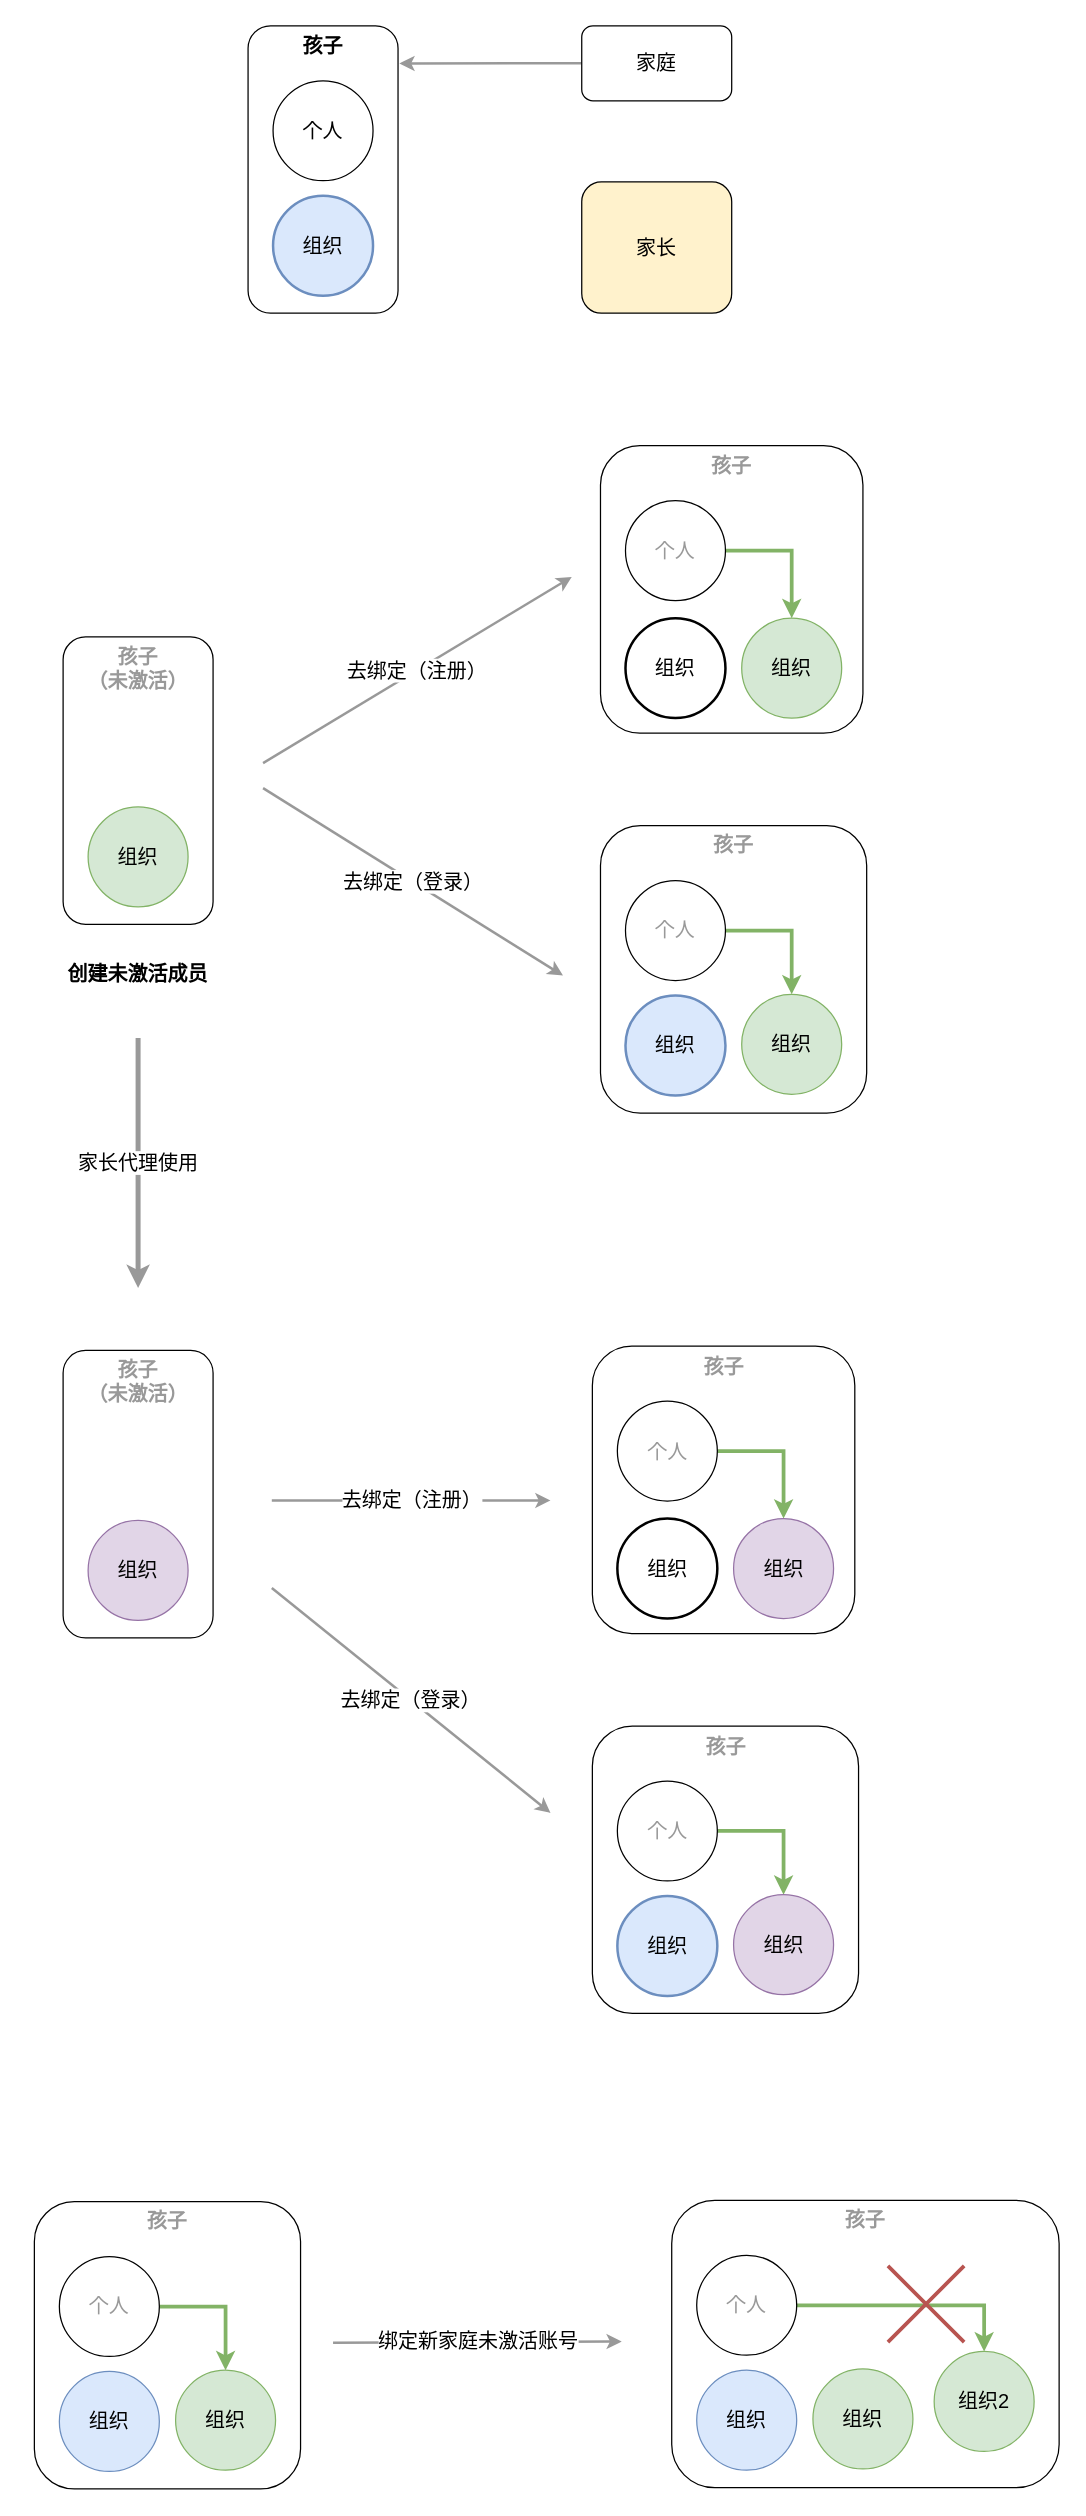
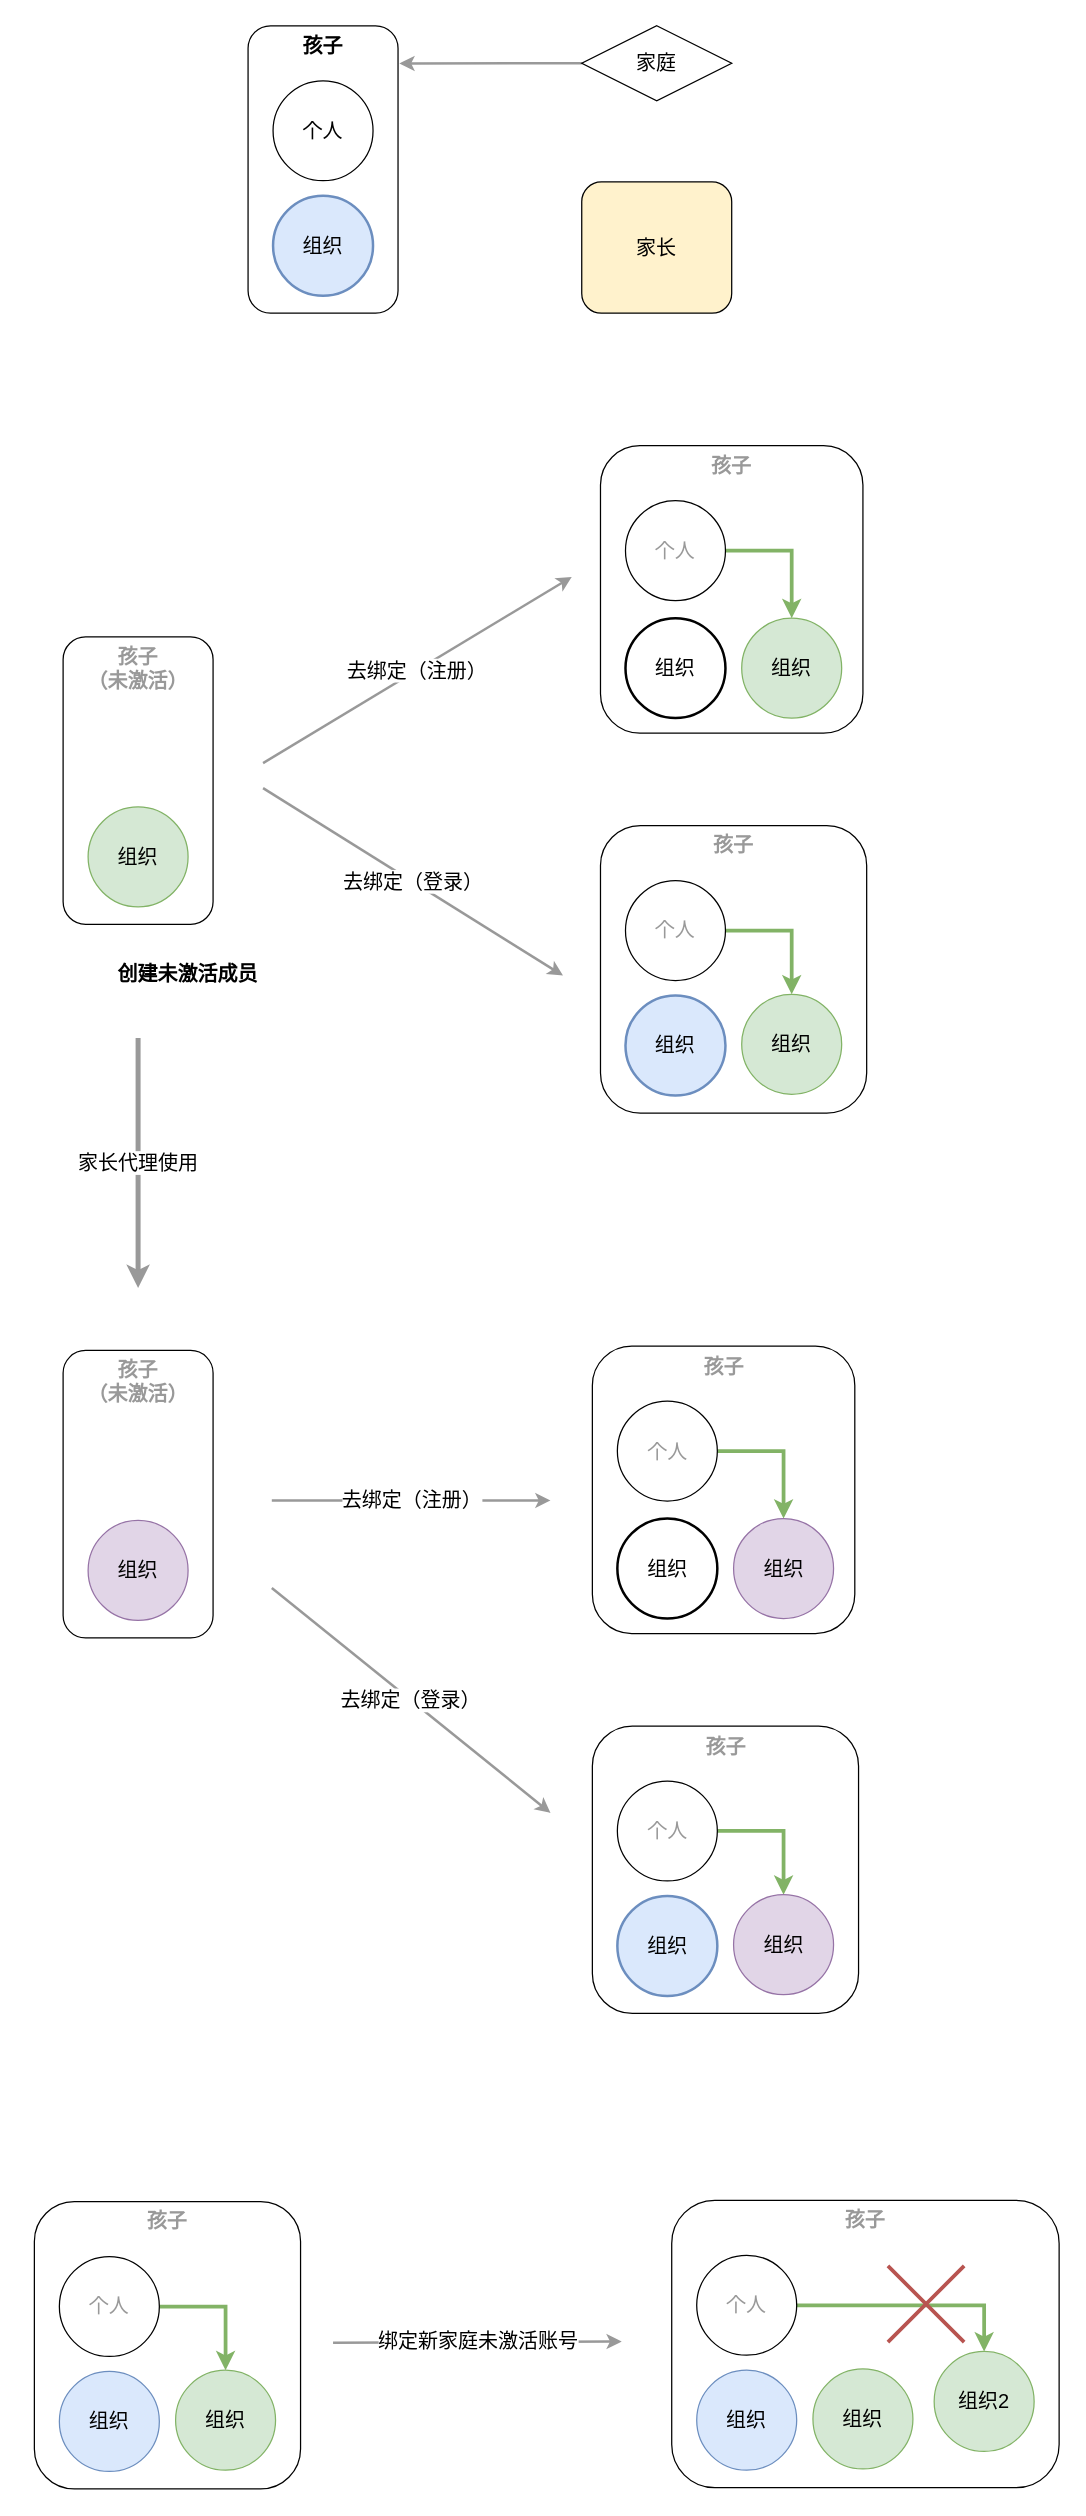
(657, 63) -> (657, 63)
(138, 974) -> (188, 974)
